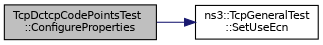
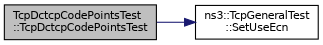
(80, 22) -> (80, 22)
